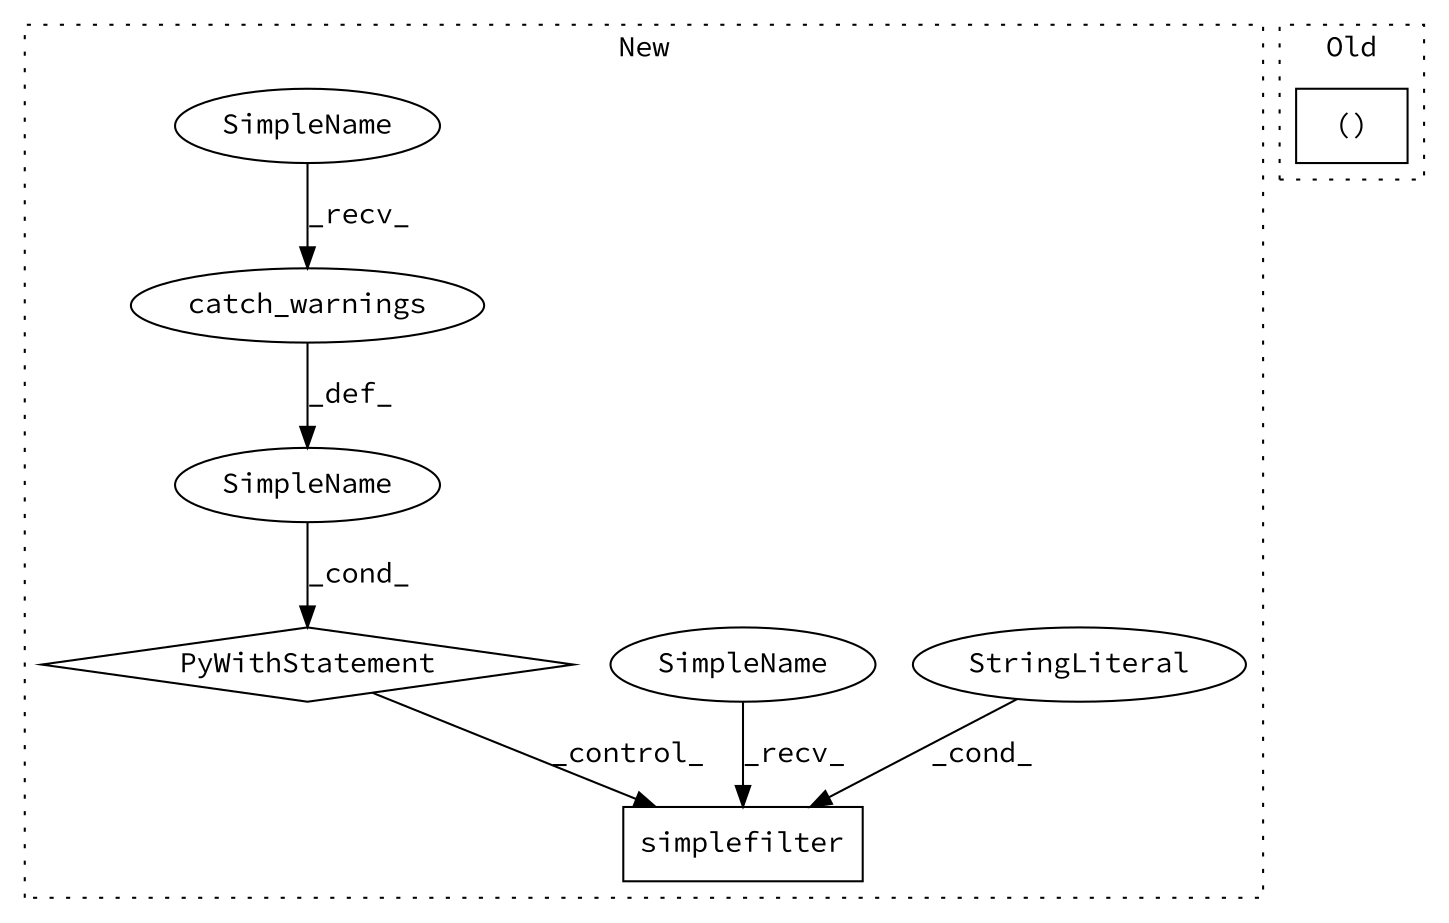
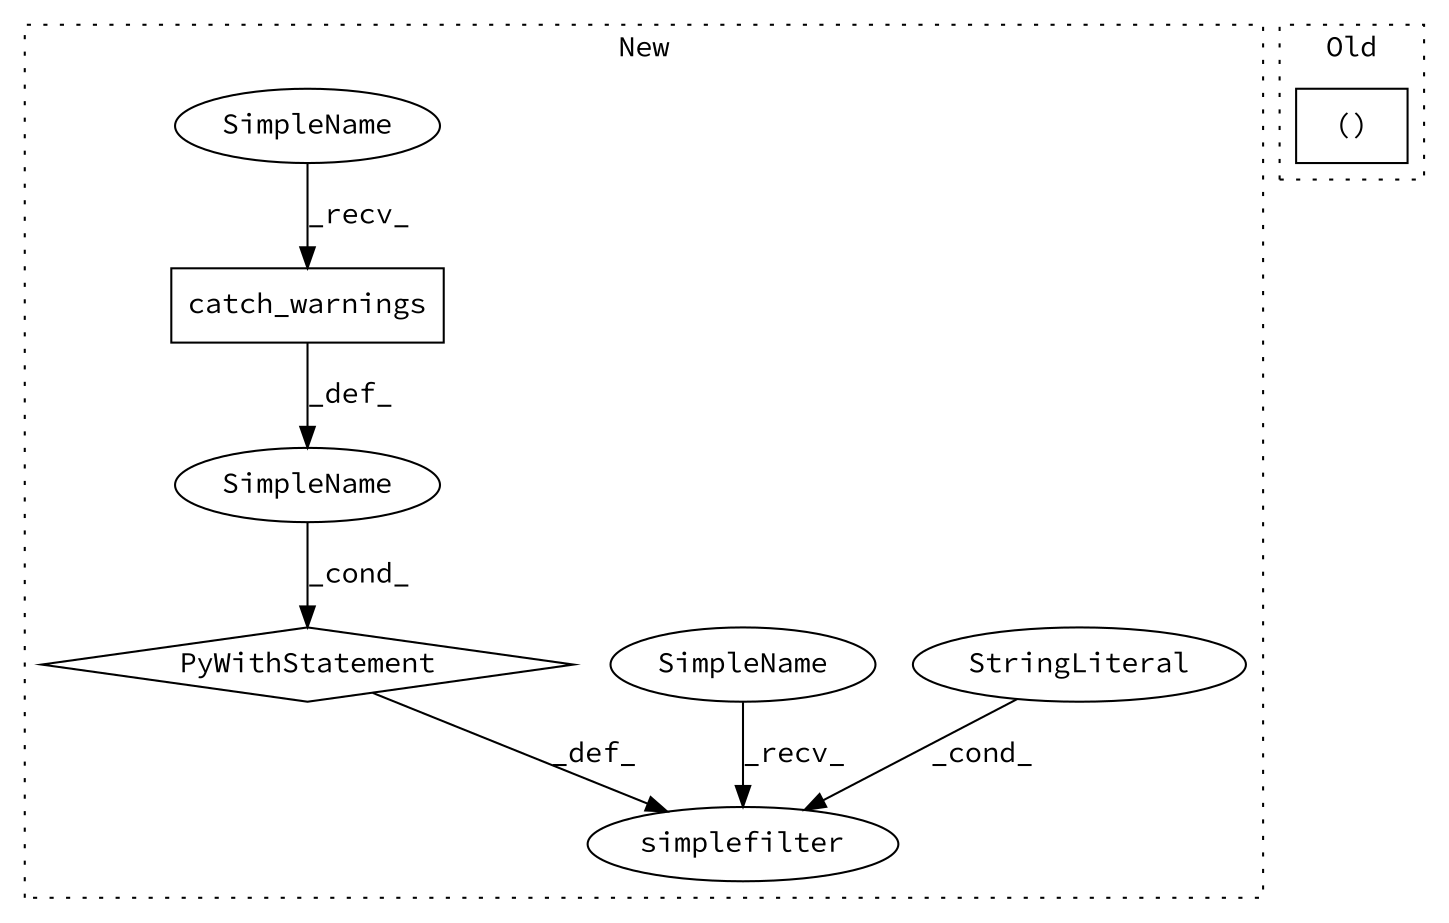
(308, 305) -> (308, 305)
(628, 754) -> (594, 754)
(743, 844) -> (743, 844)
